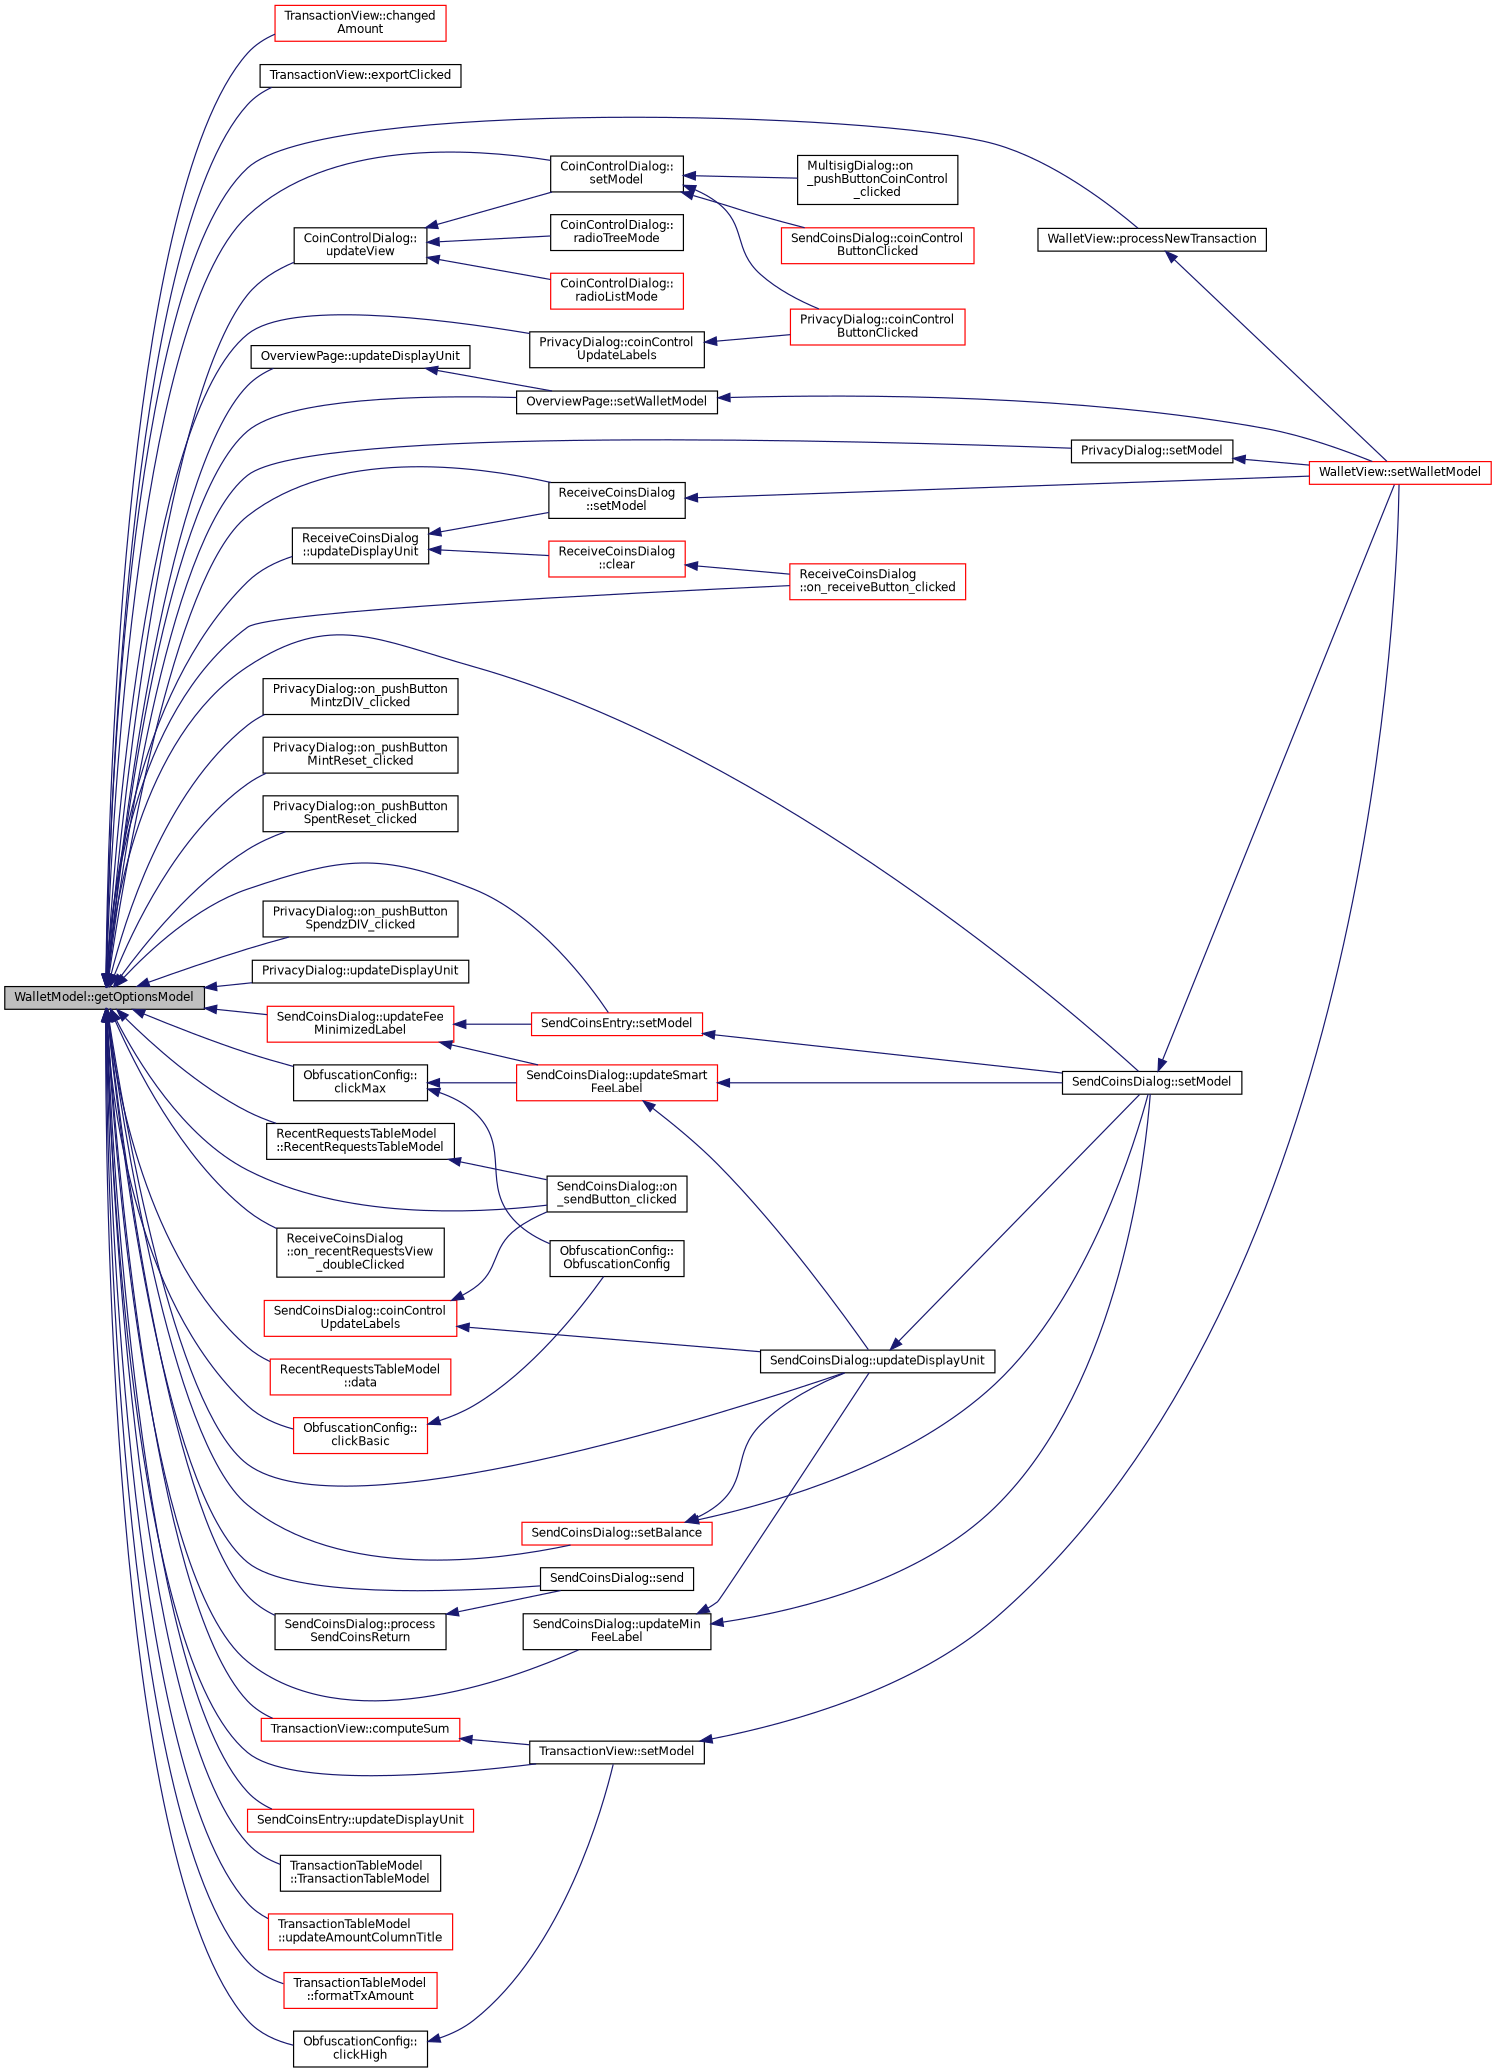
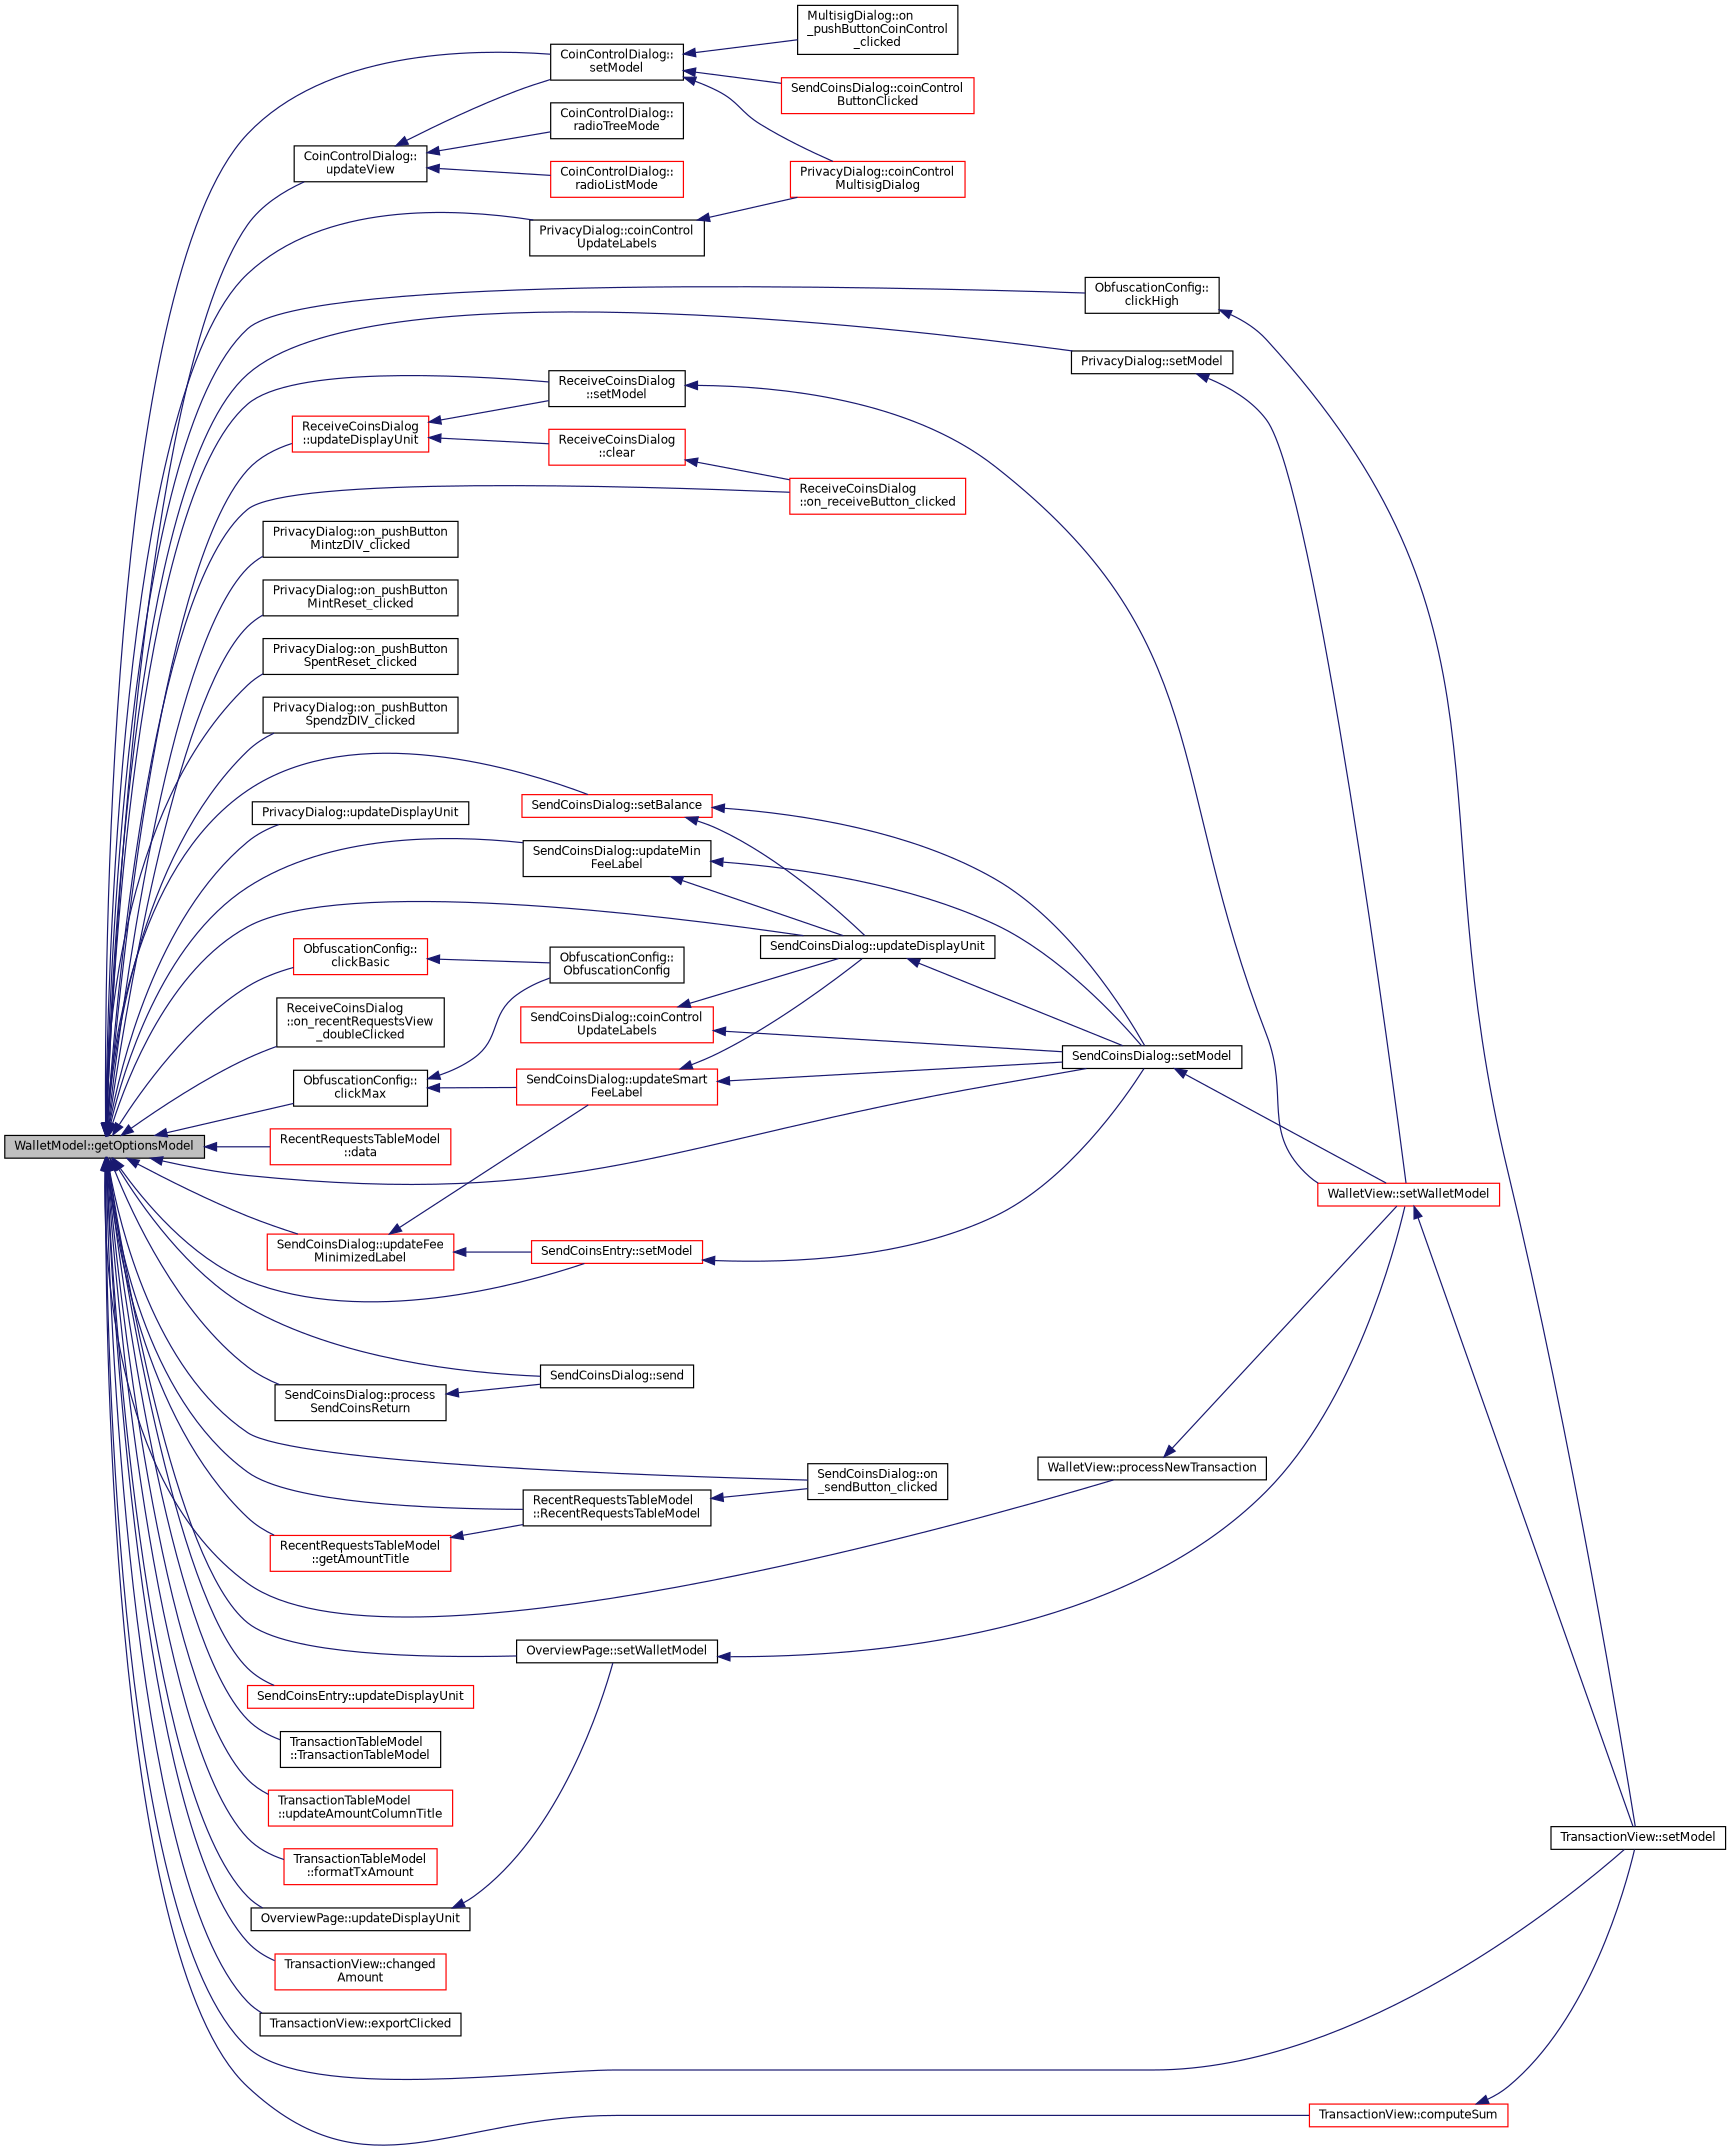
(878, 327) -> (878, 179)
(361, 546) -> (361, 434)
(1250, 1238) -> (1526, 1522)
(500, 1249) -> (894, 1042)
none -> (361, 1553)
